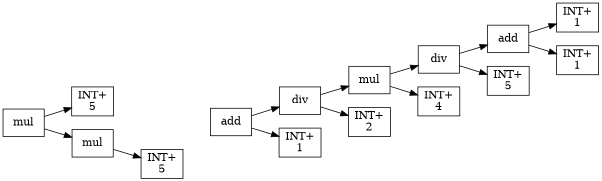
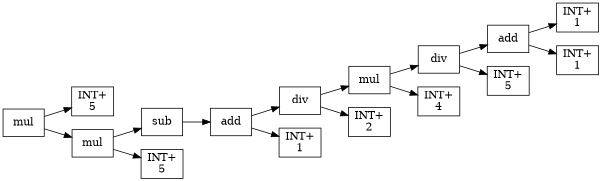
none -> (162, 122)
